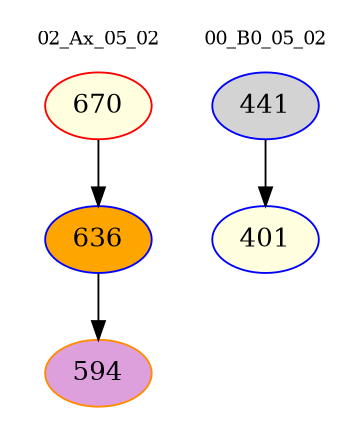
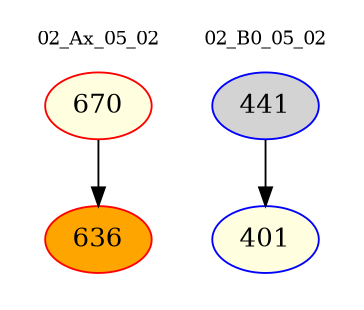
(266, 40) -> (266, 40)
(98, 240) -> (98, 240)
(98, 373) -> none
